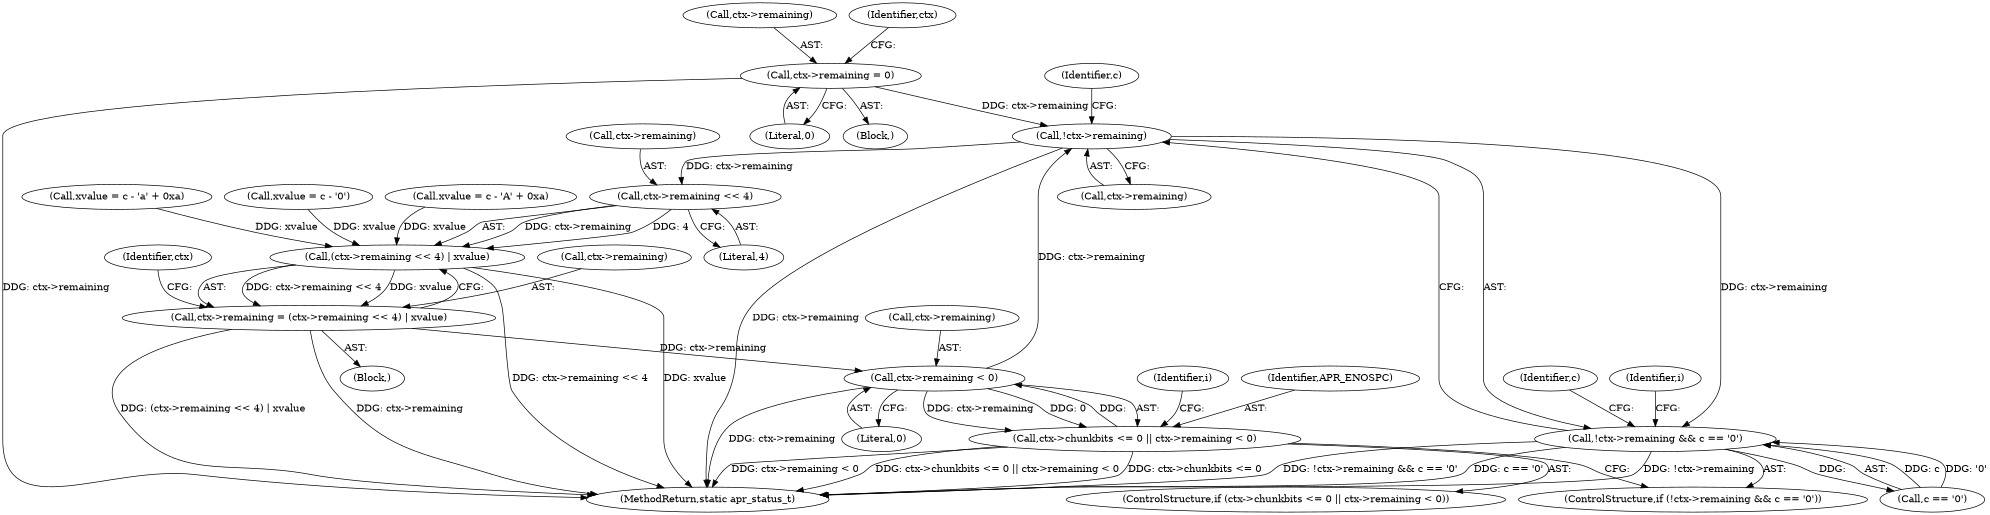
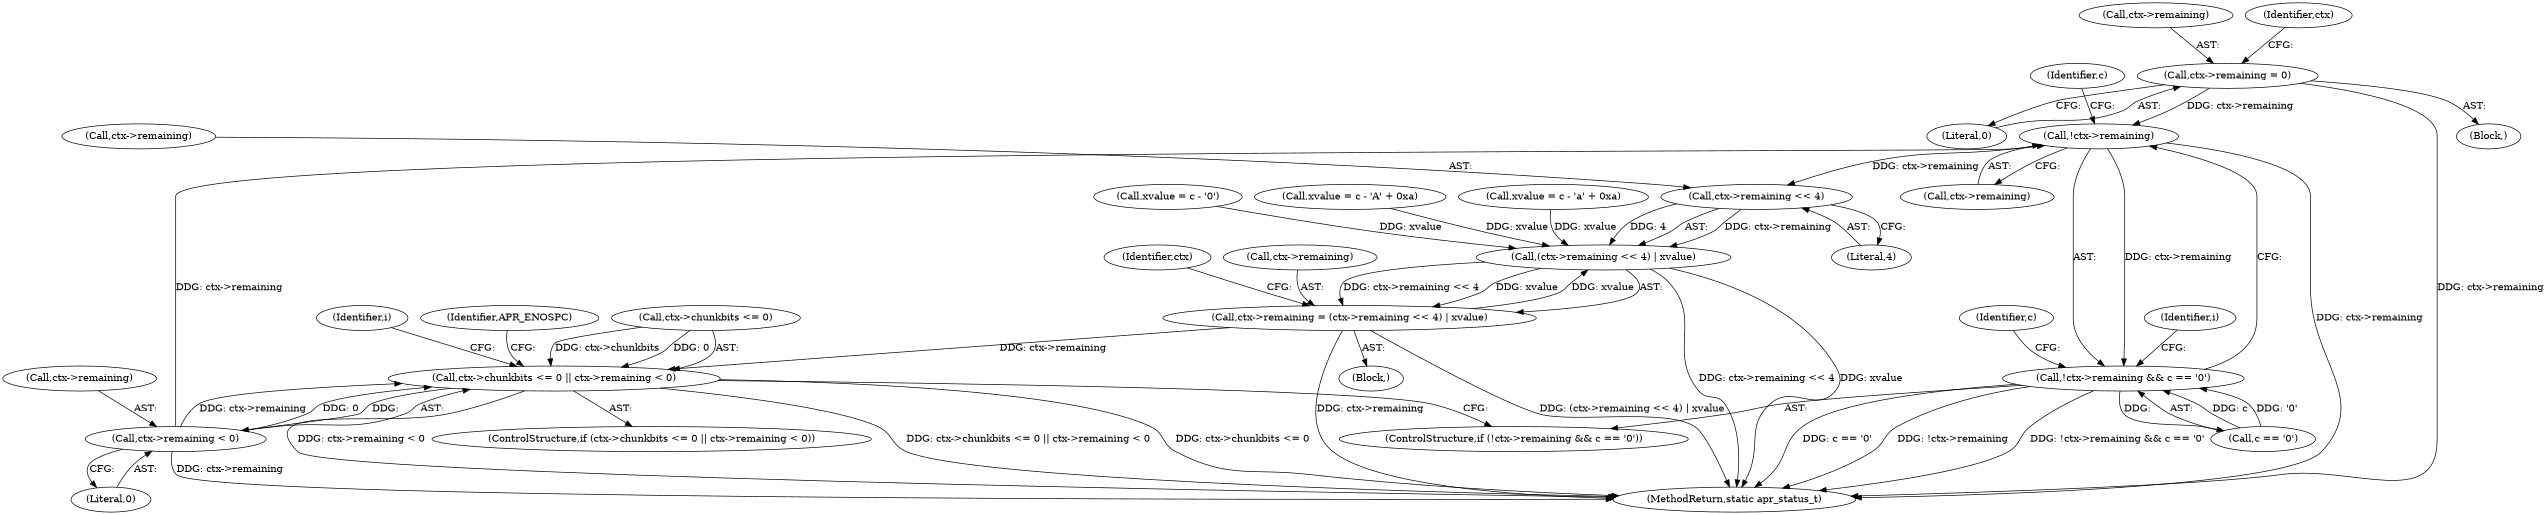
(473, 288) -> (1603, 288)
none -> (706, 318)
(634, 349) -> (952, 348)
(1257, 409) -> (525, 348)
